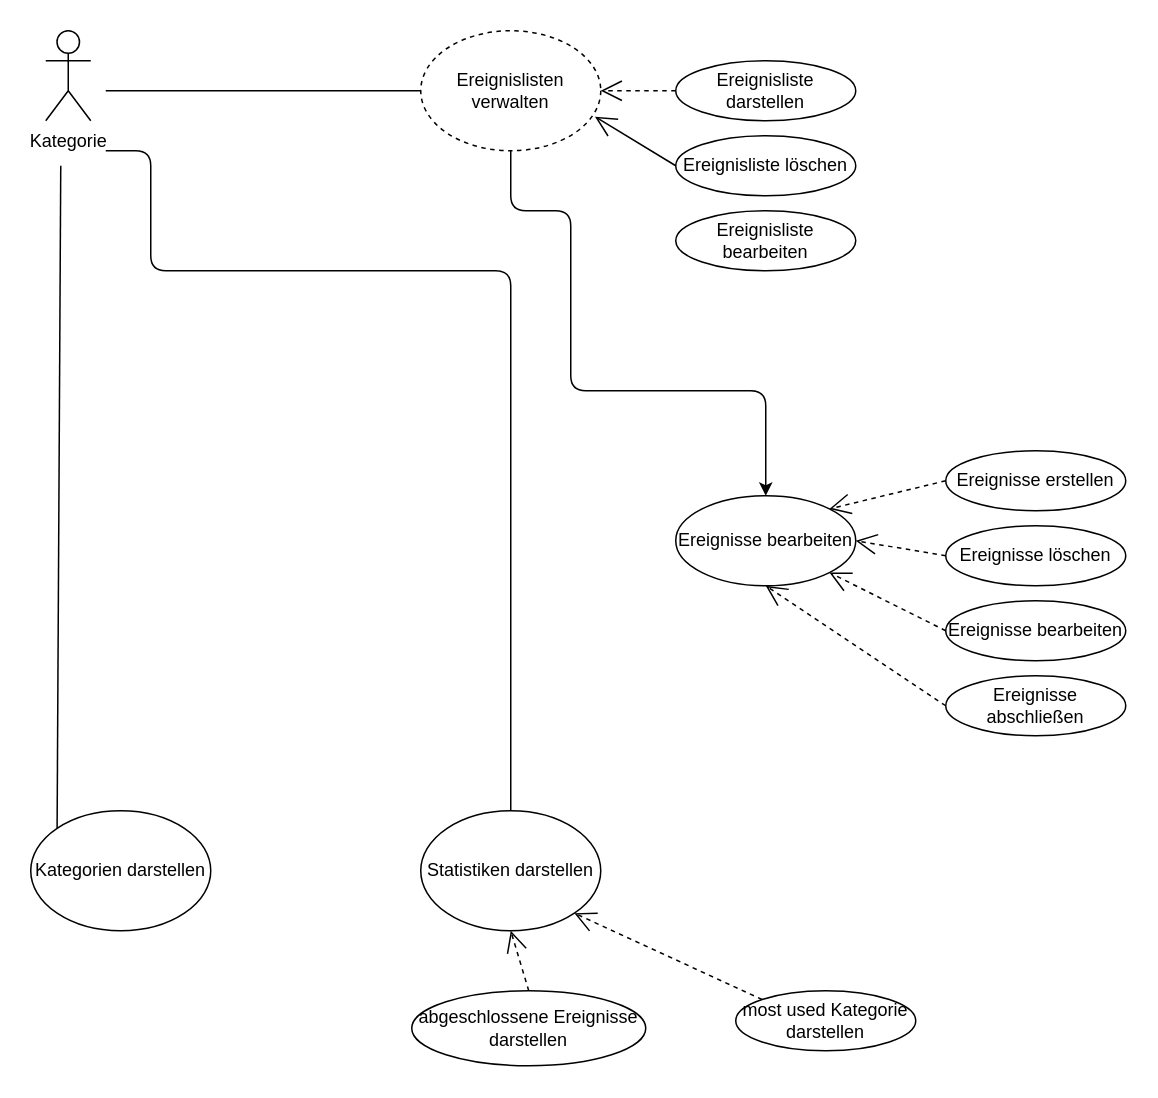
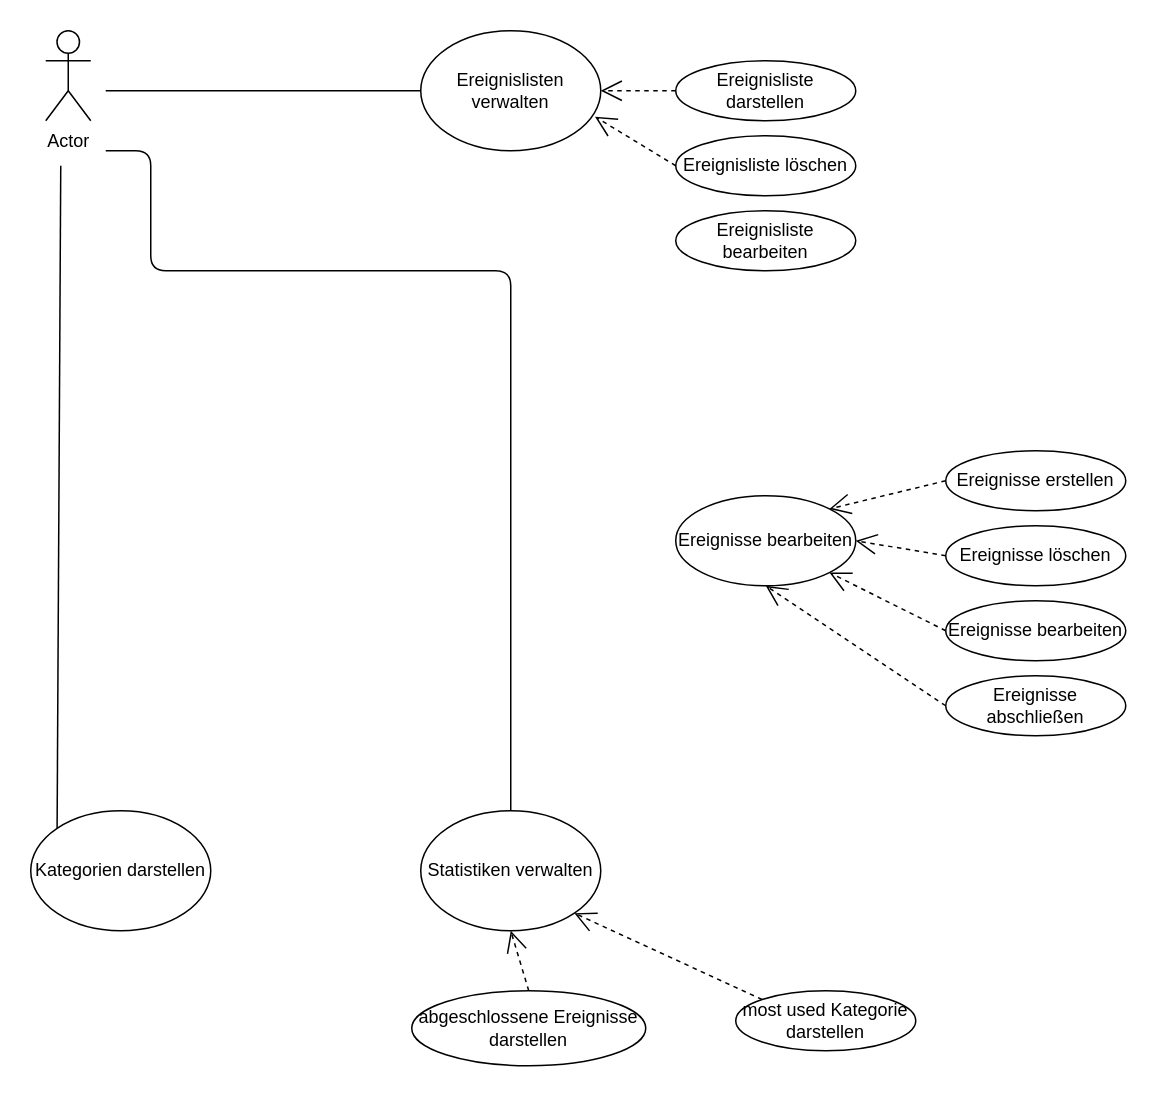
(511, 91) -> (511, 91)
(636, 141) -> (636, 141)
(69, 142) -> (69, 142)
(575, 387) -> none
(511, 871) -> (511, 871)
